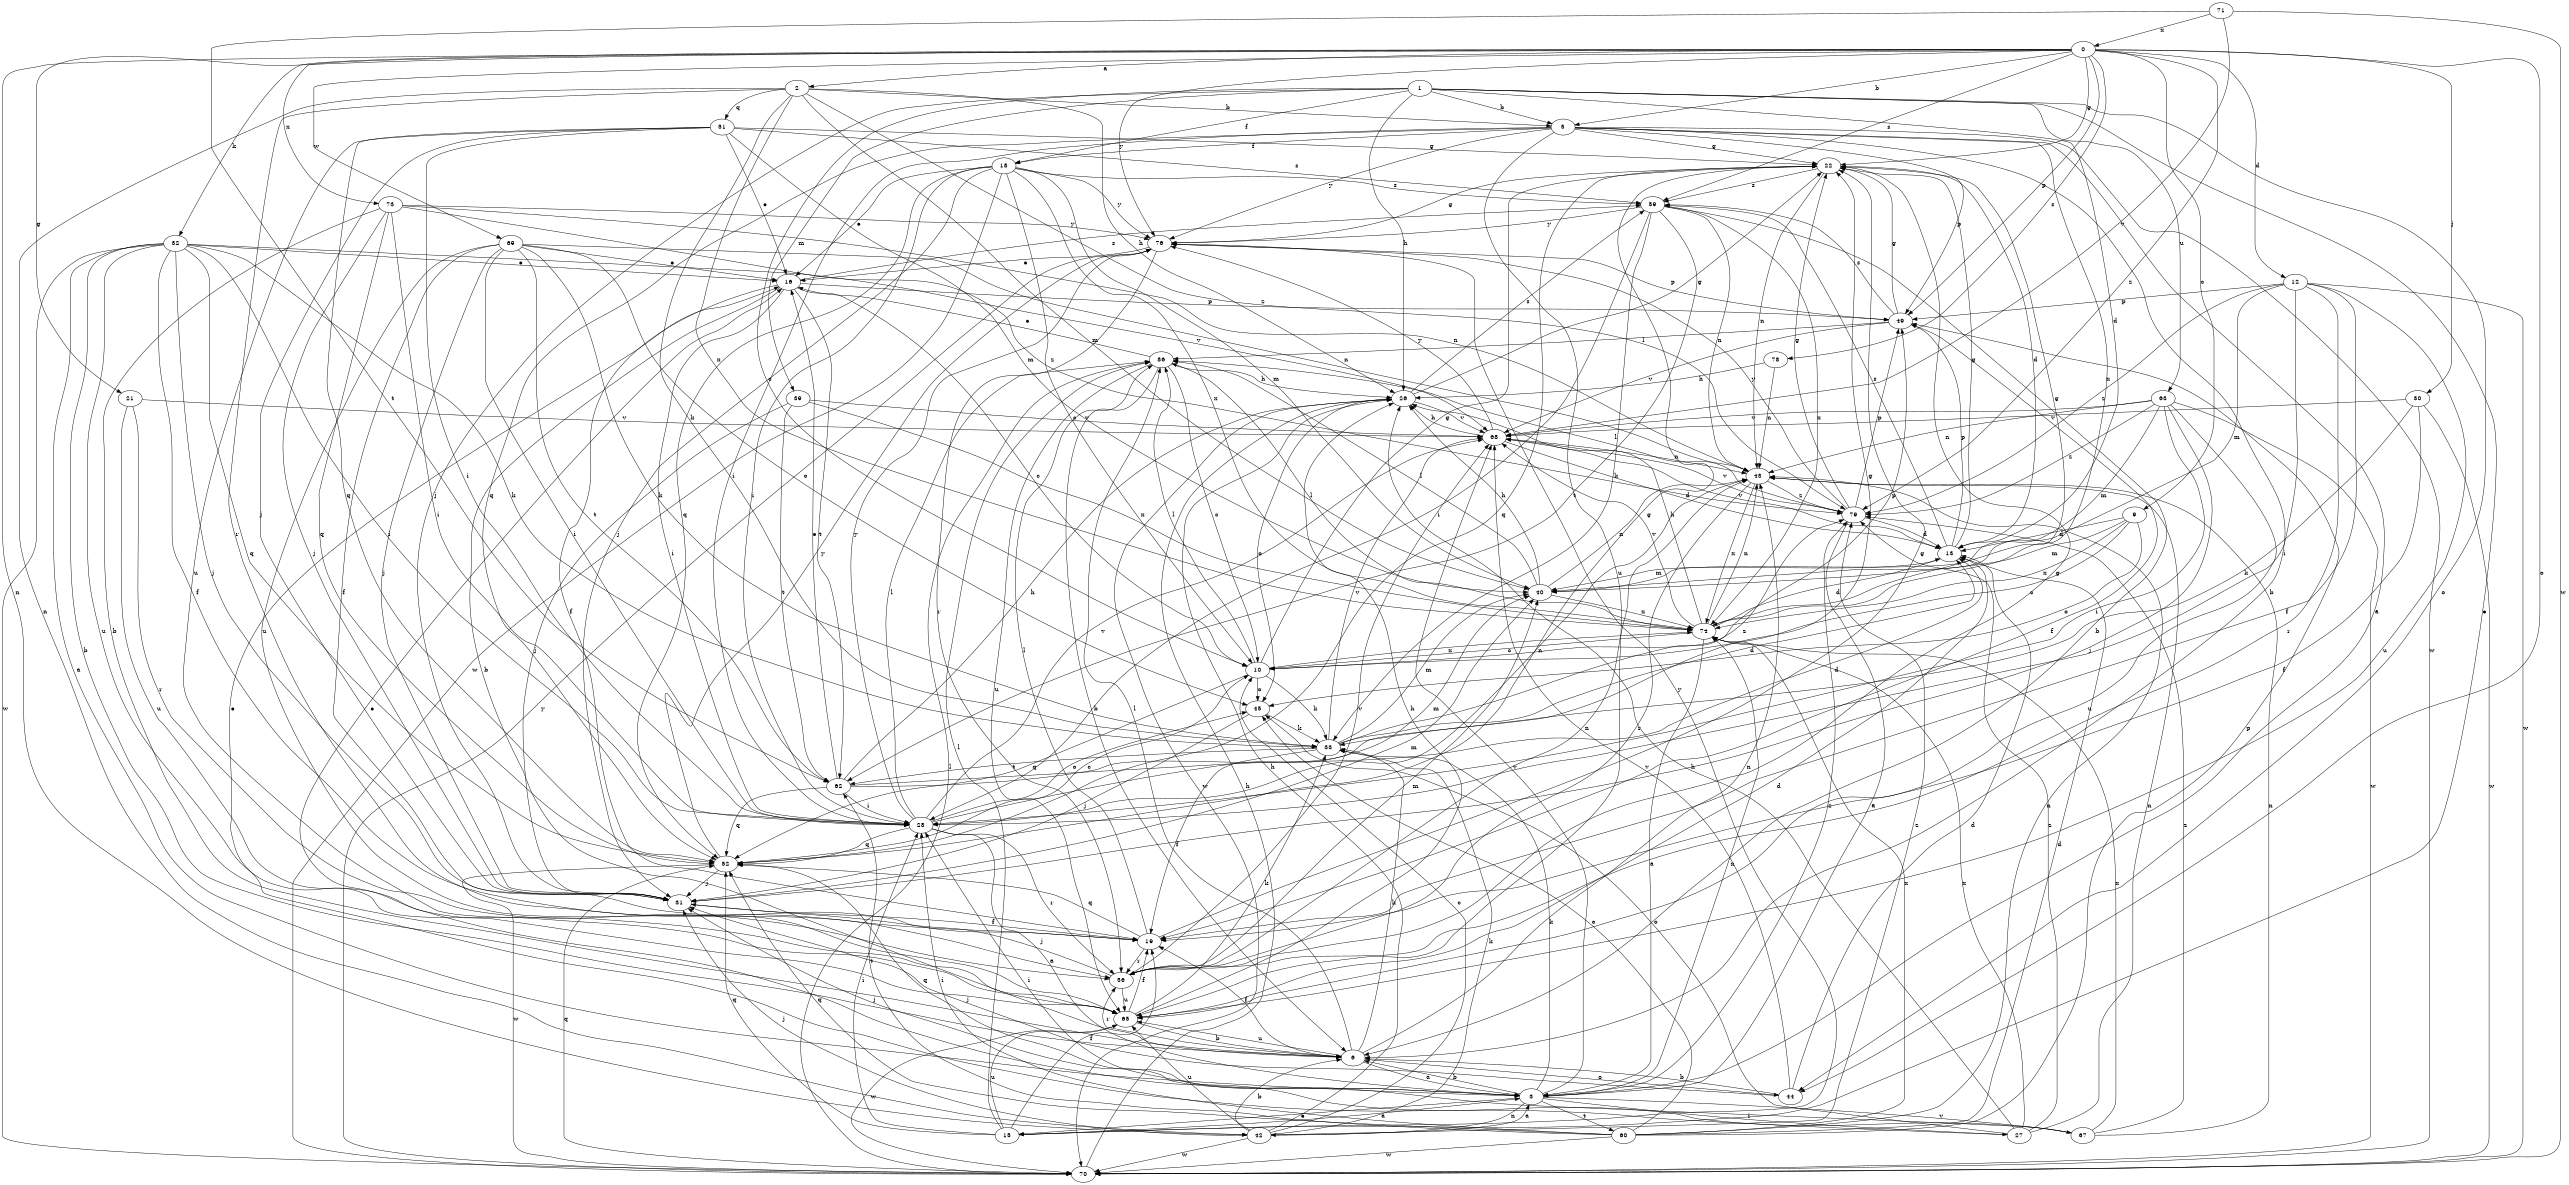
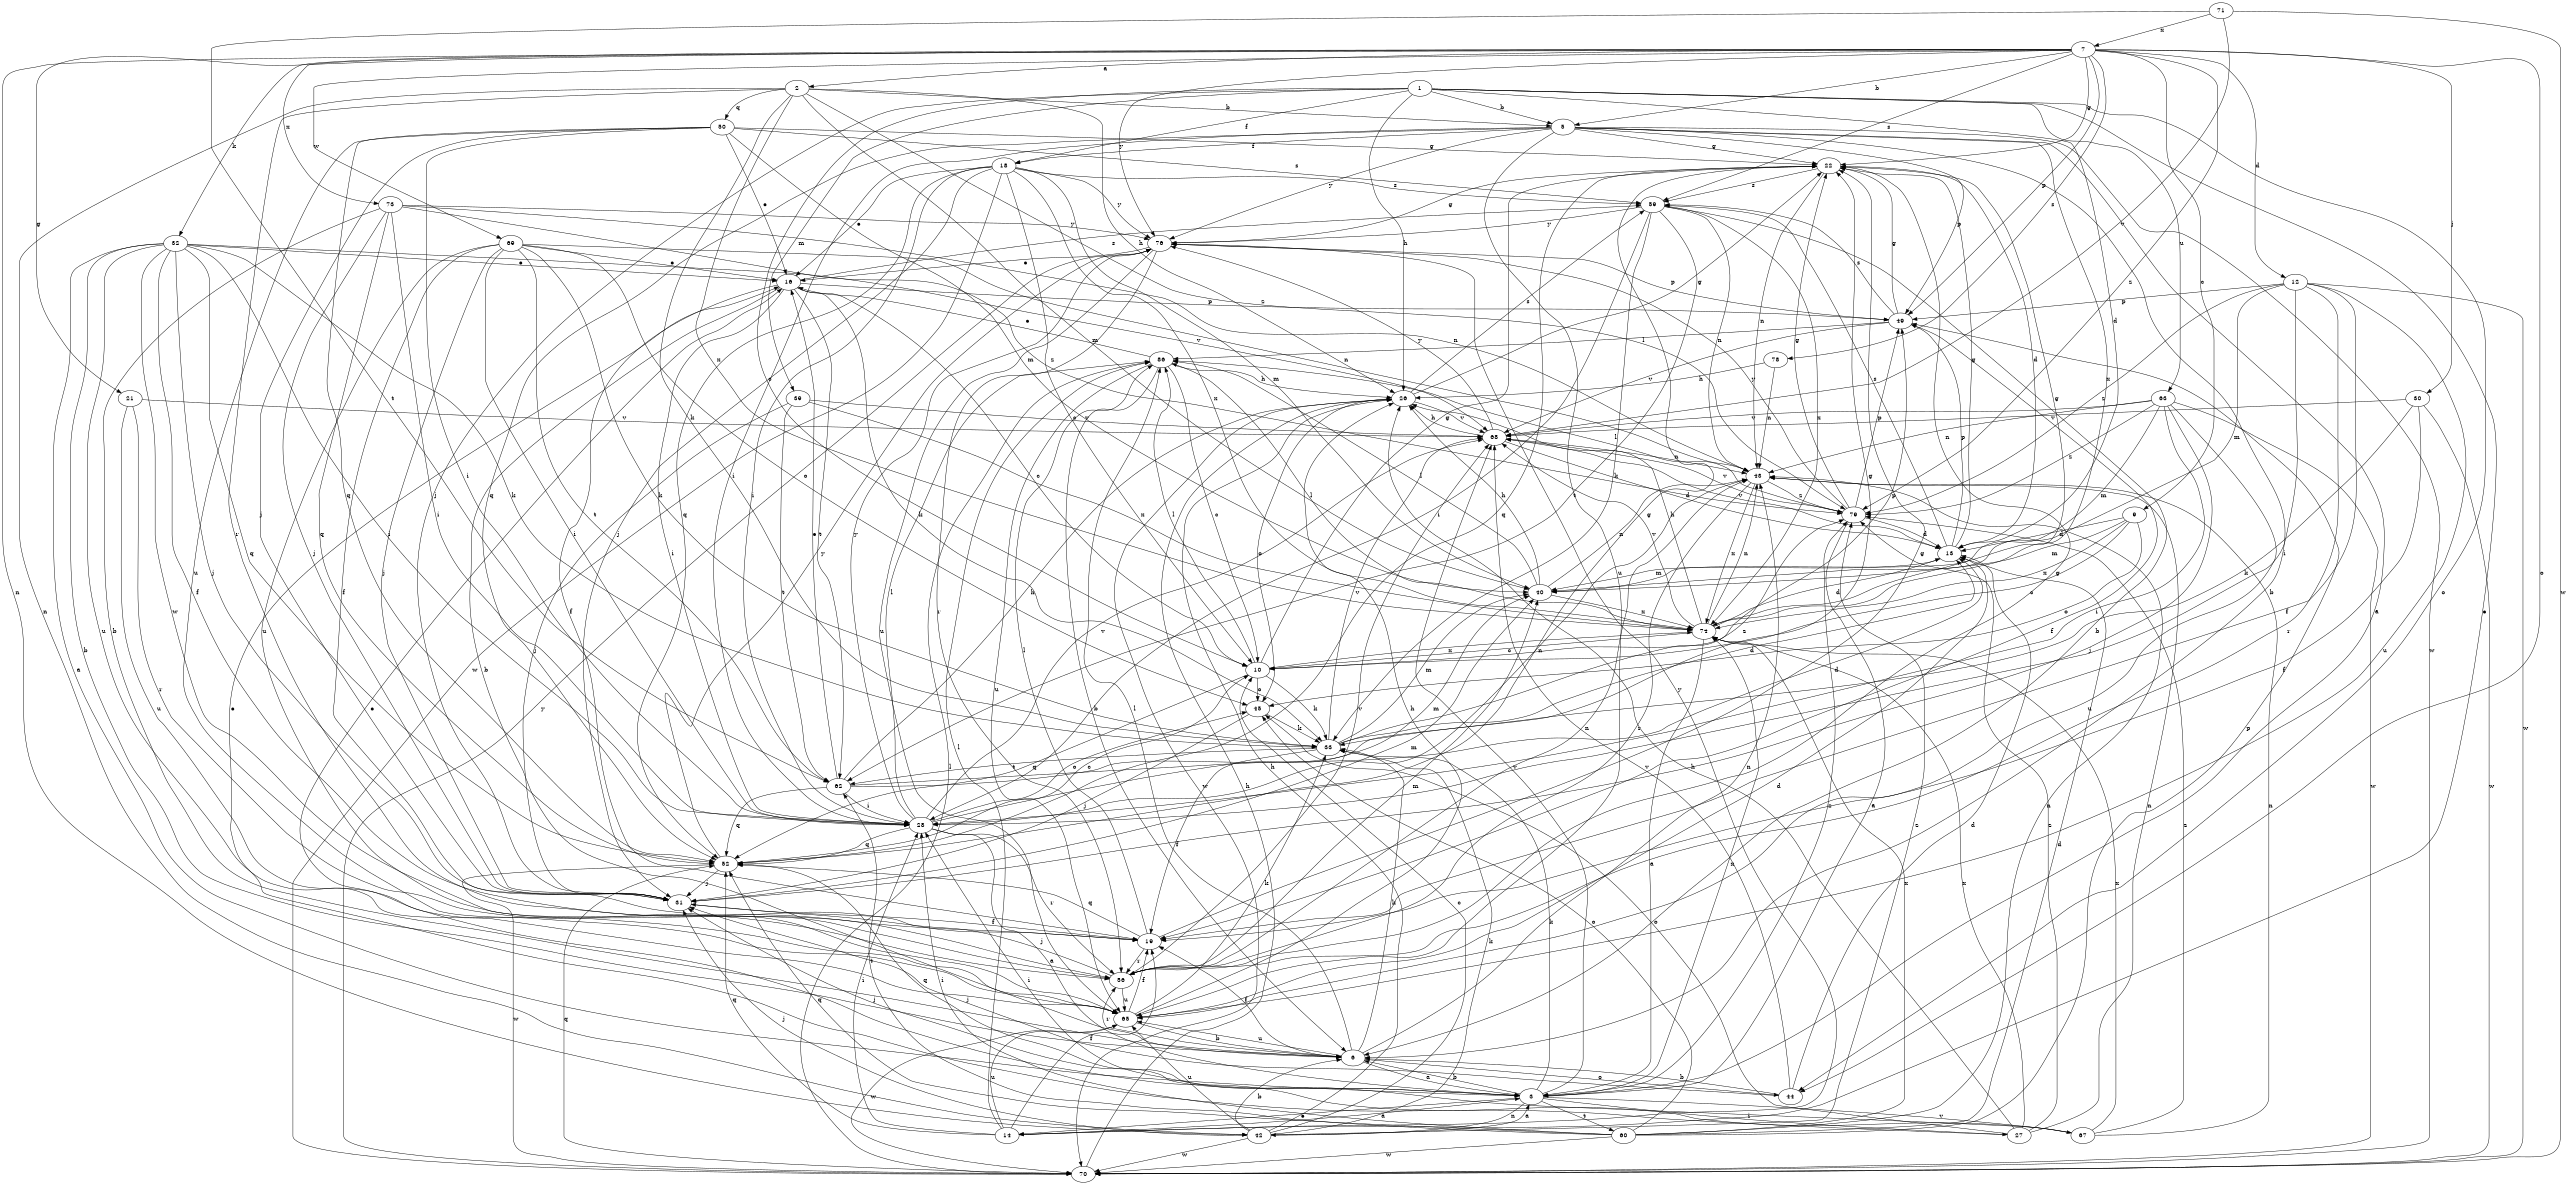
(2083, 49) -> (2083, 49)
(722, 127) -> (722, 127)
none -> (996, 573)
none -> (880, 622)
(1007, 1136) -> (1007, 1136)
(40, 1145) -> (361, 850)
